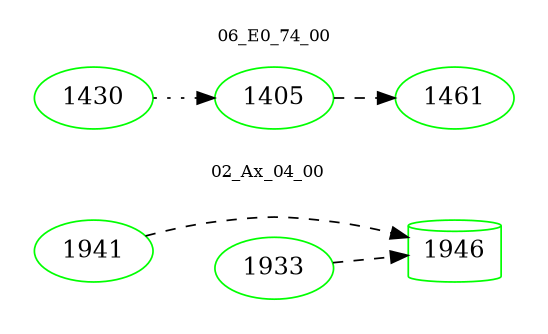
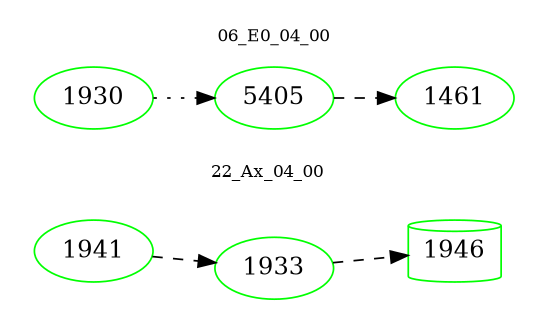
(274, 37) -> (274, 37)
(94, 98) -> (94, 98)
(274, 98) -> (274, 98)
(268, 173) -> (268, 173)
(268, 217) -> (175, 259)
